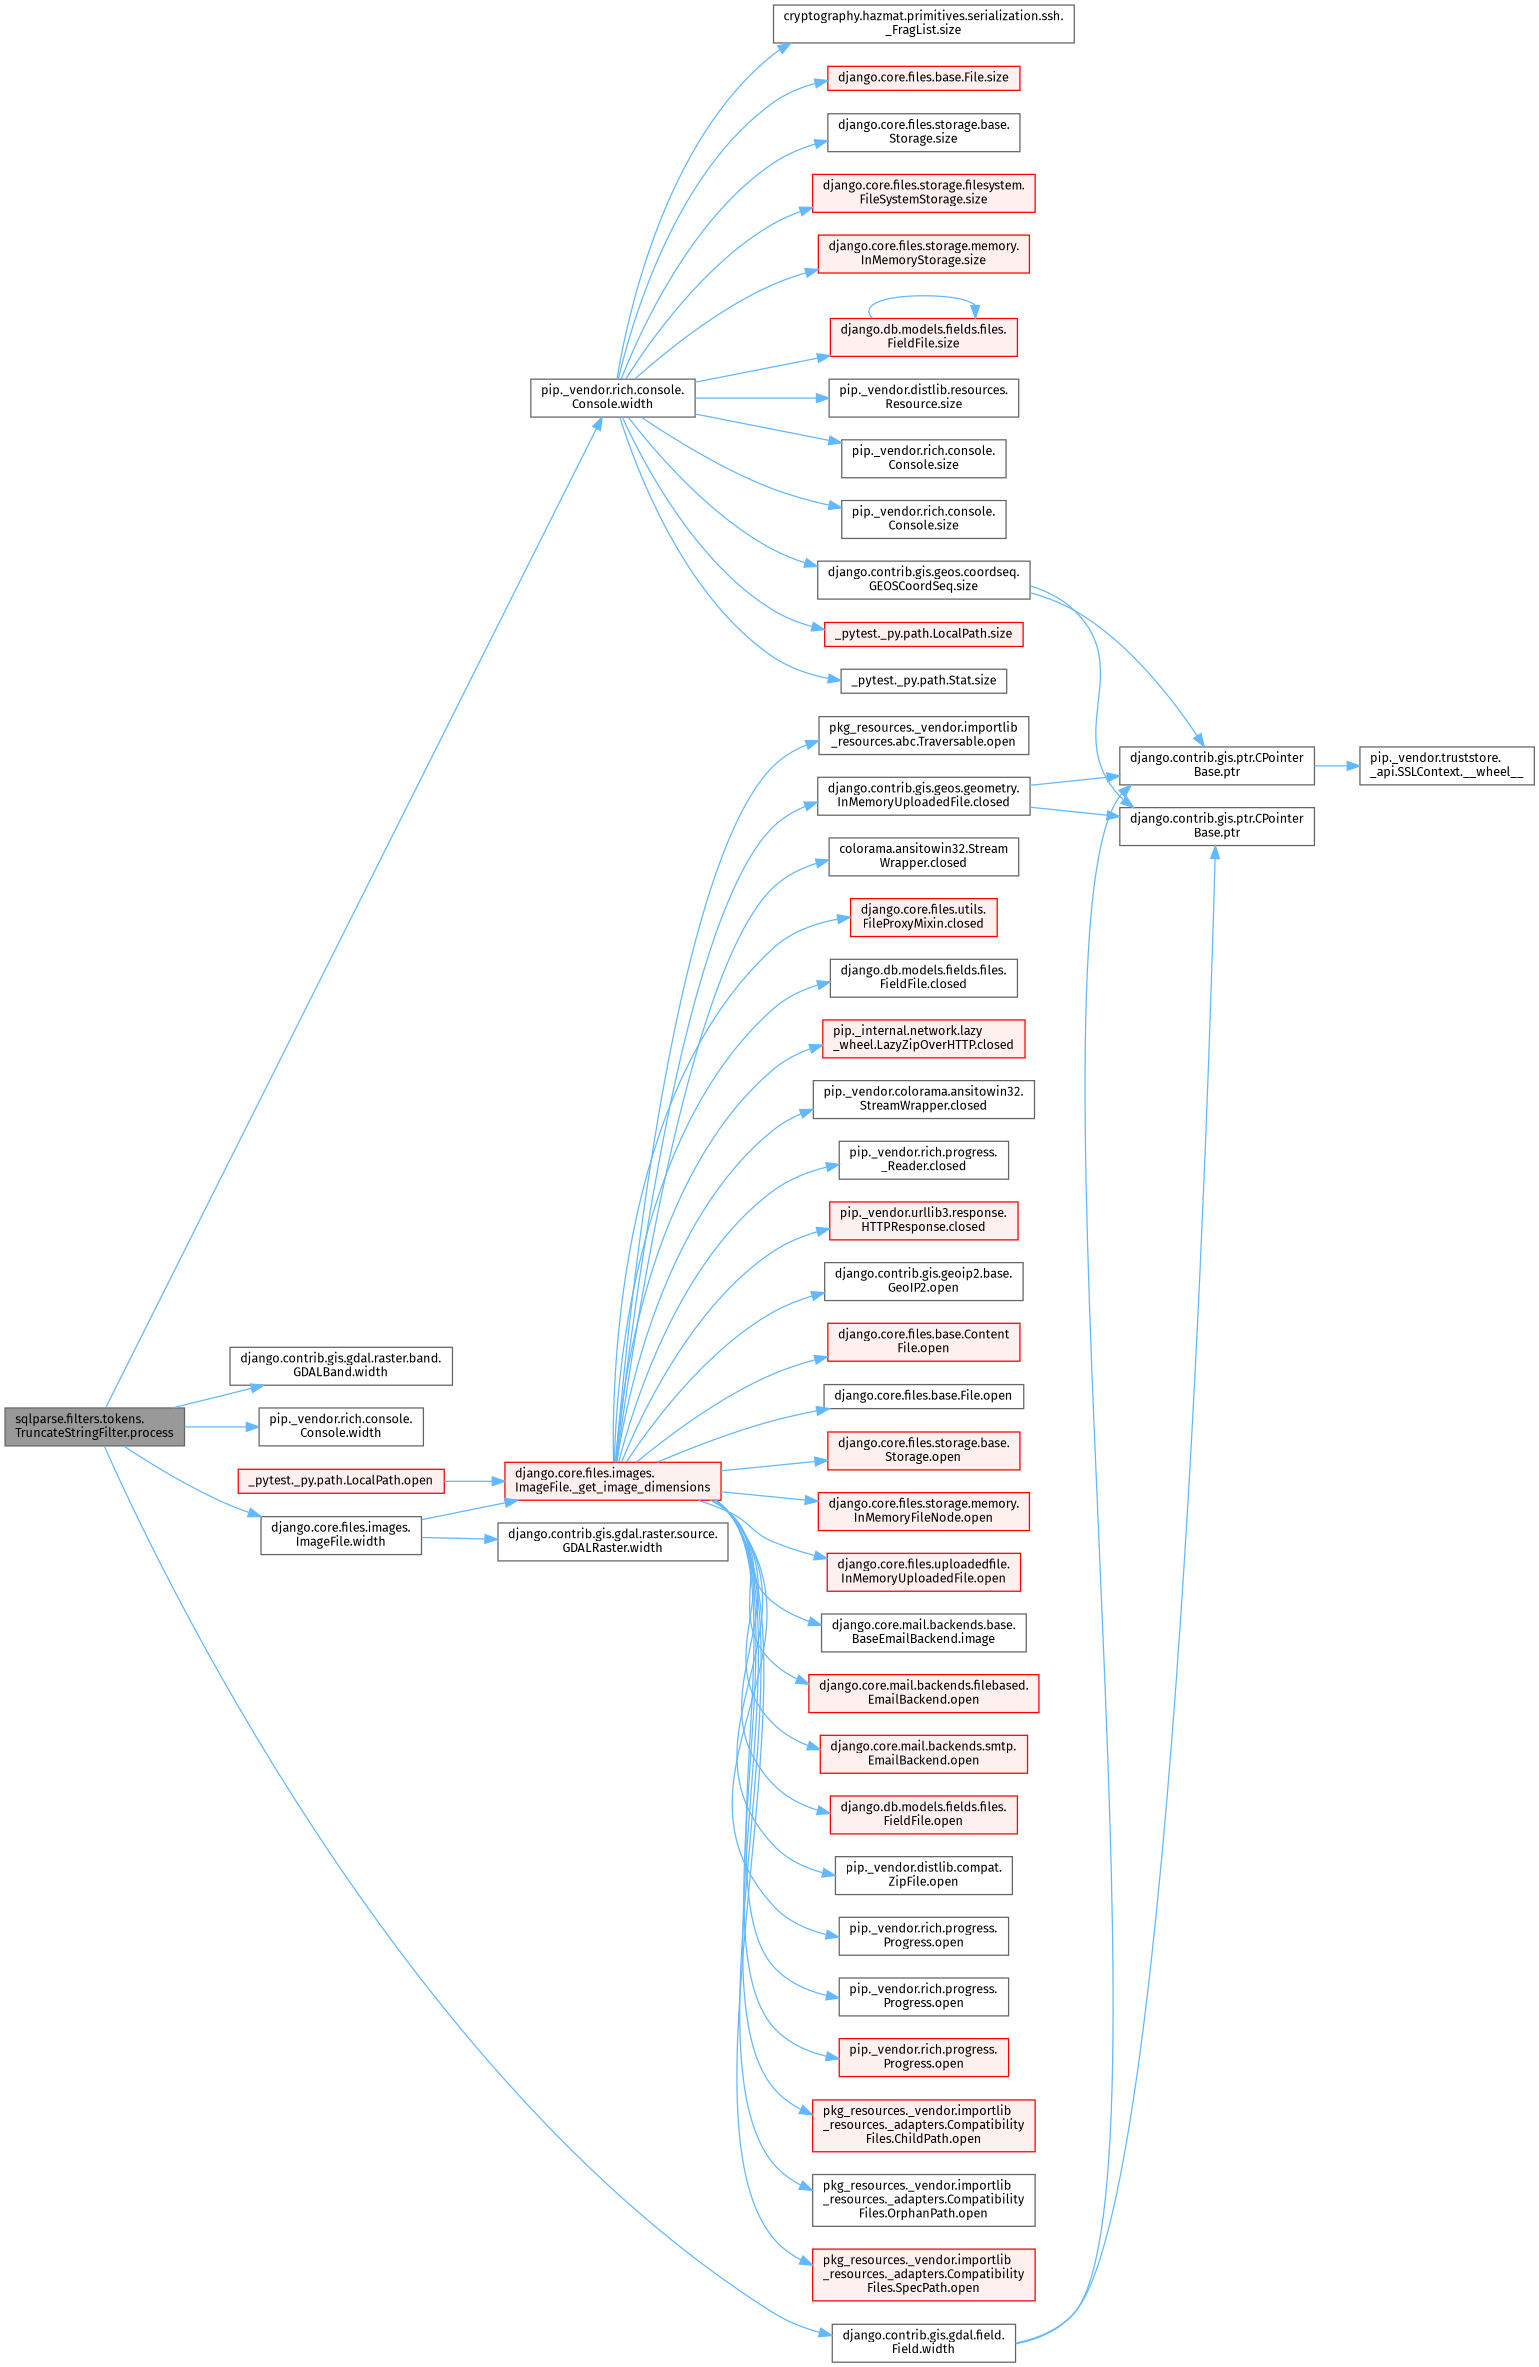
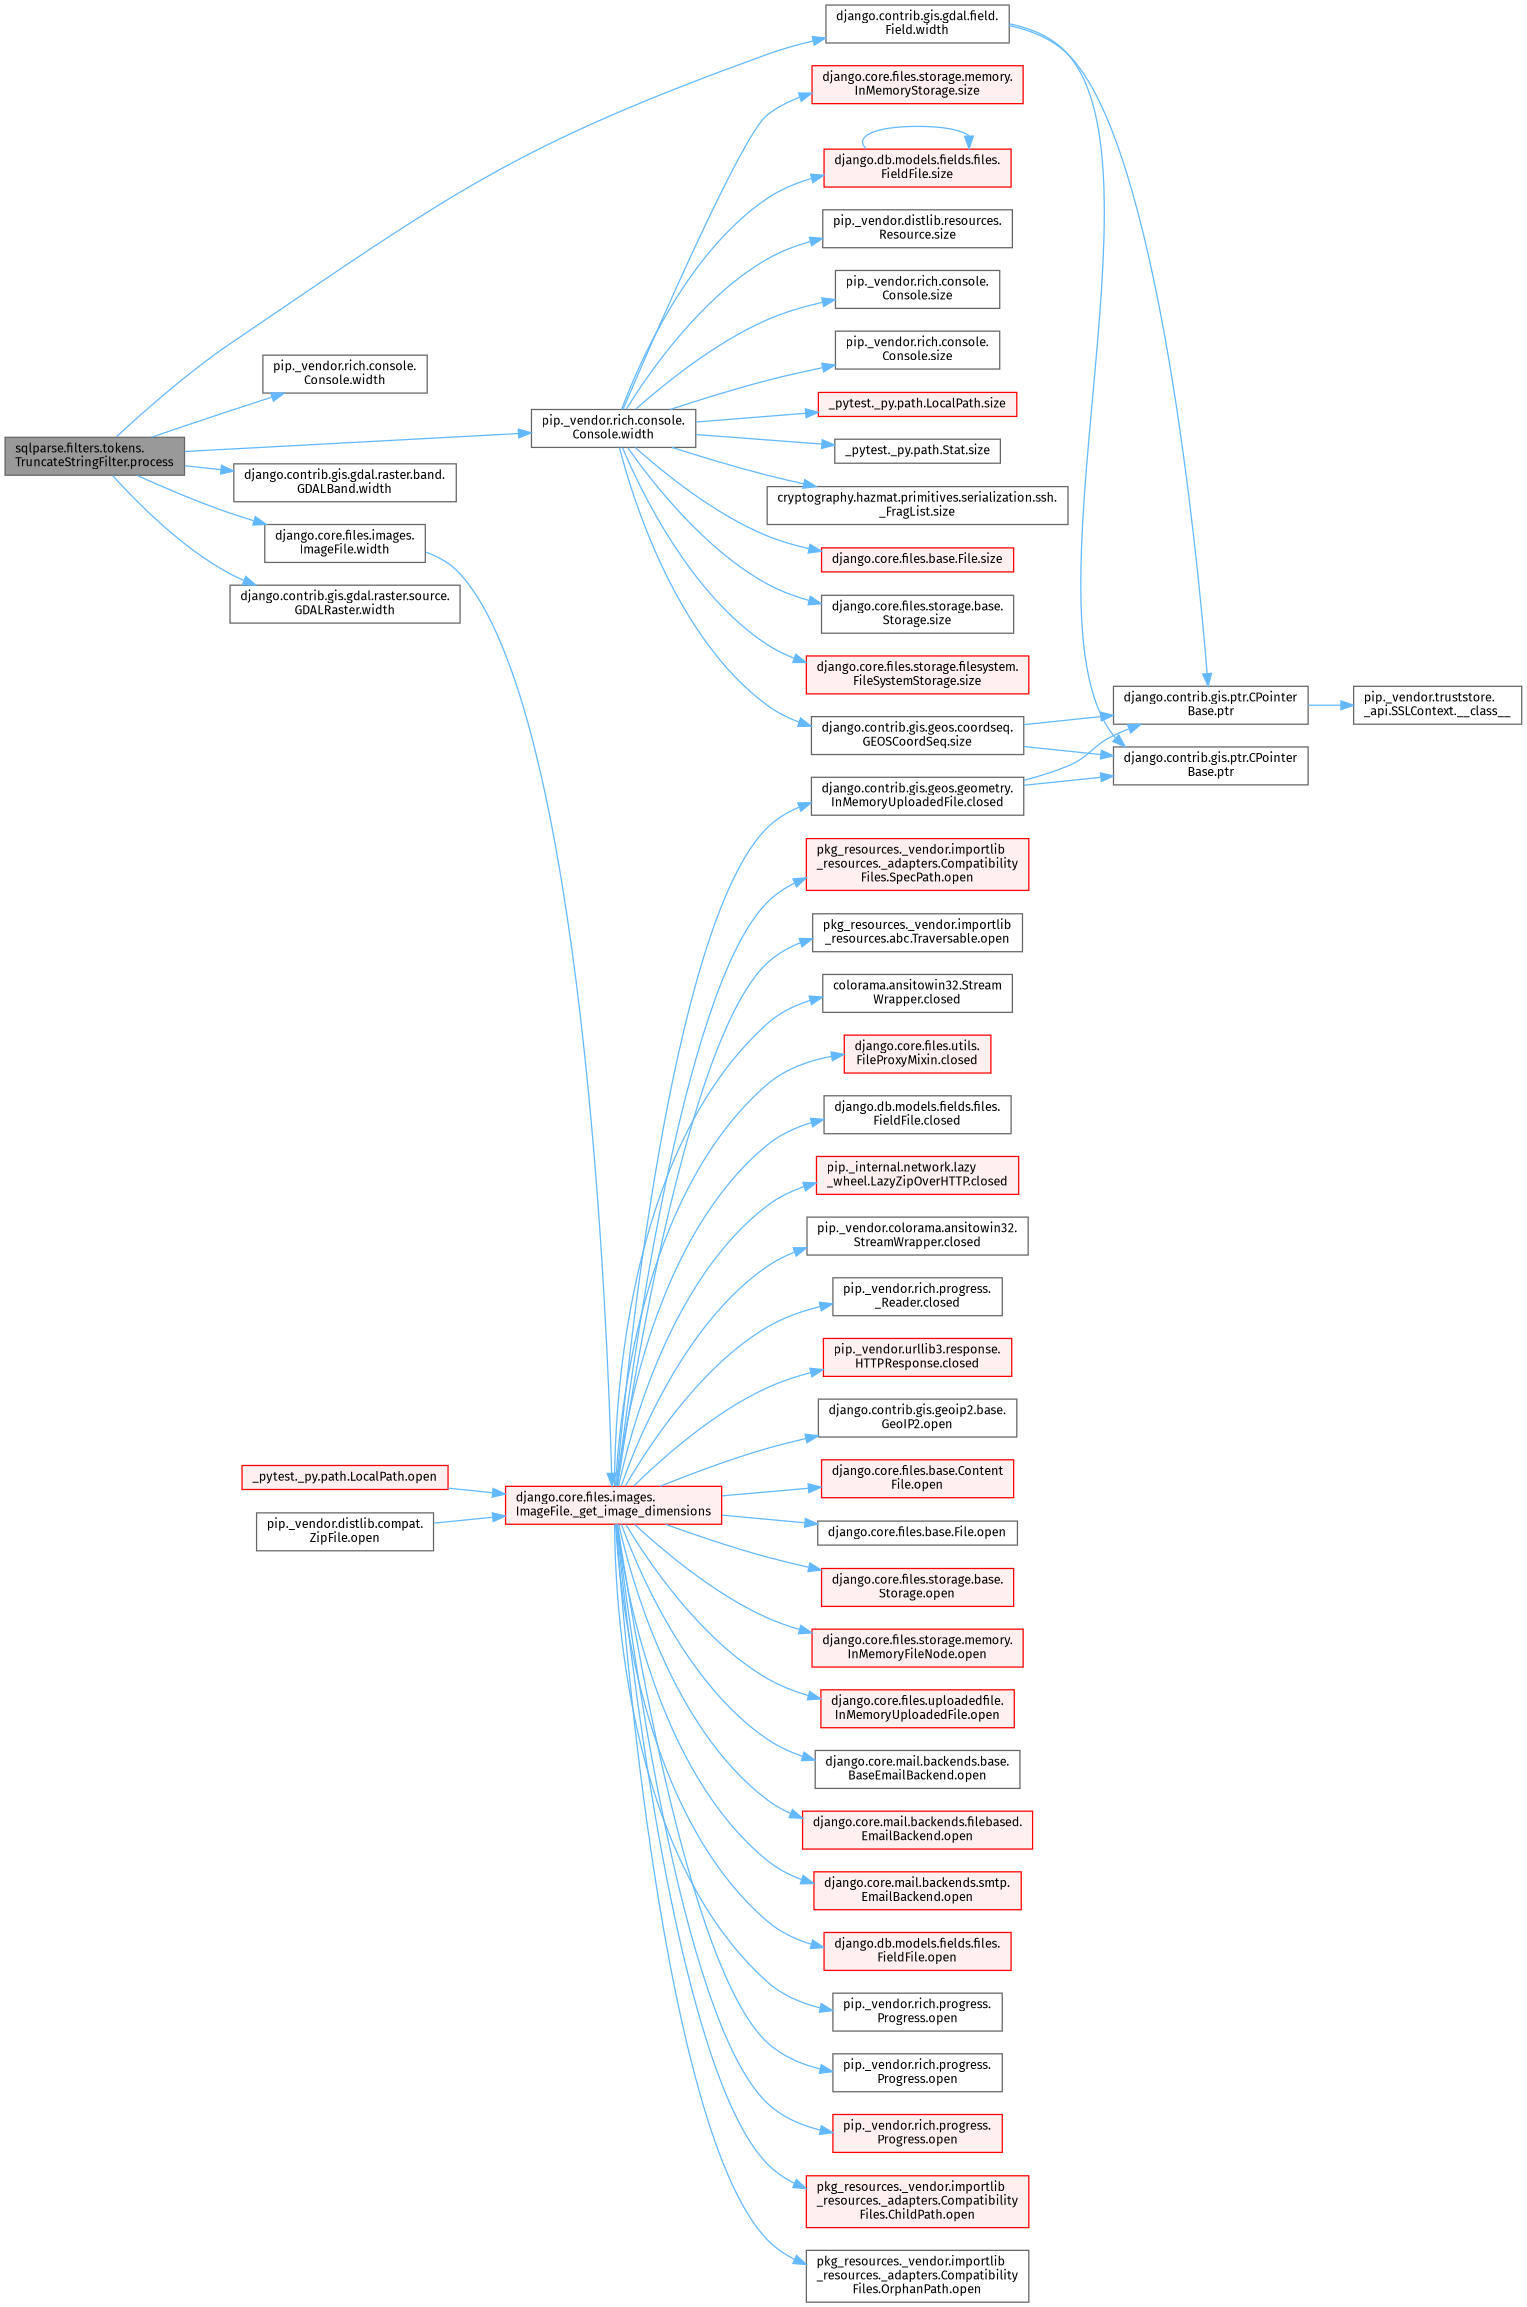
(1447, 766) -> (1438, 705)
(453, 1538) -> (173, 534)
(924, 1633) -> (918, 1769)
(745, 1698) -> (463, 1520)
